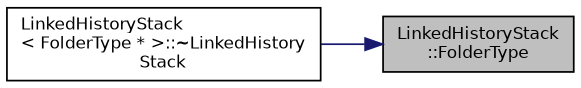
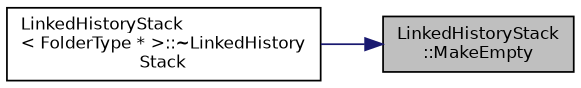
(478, 44) -> (478, 44)
